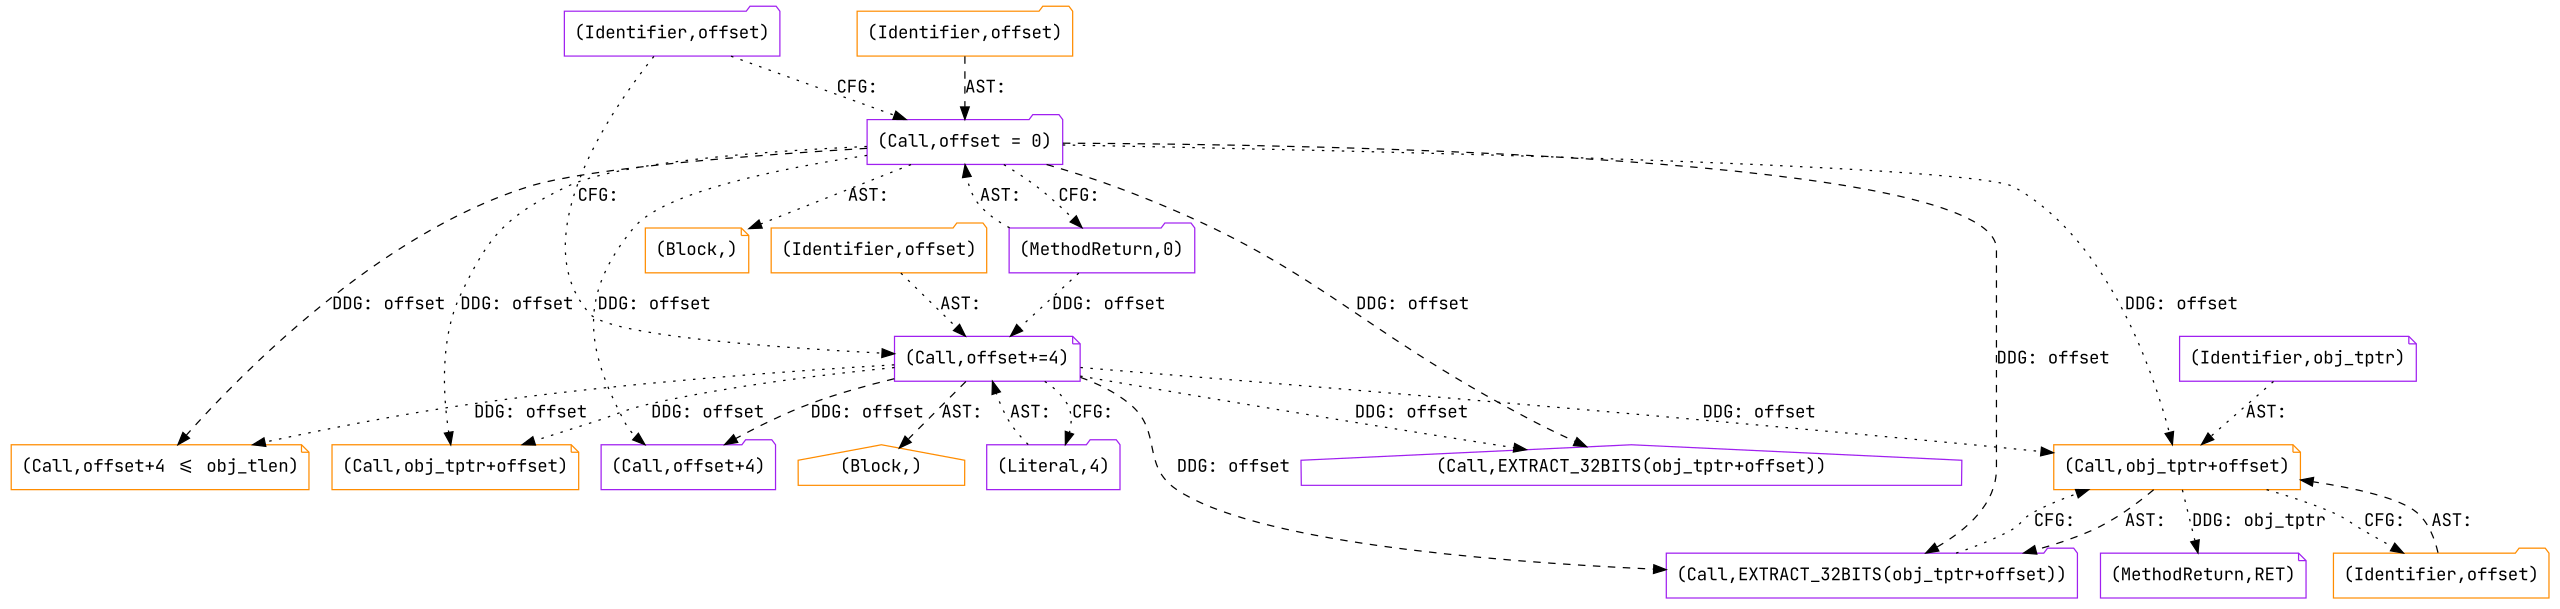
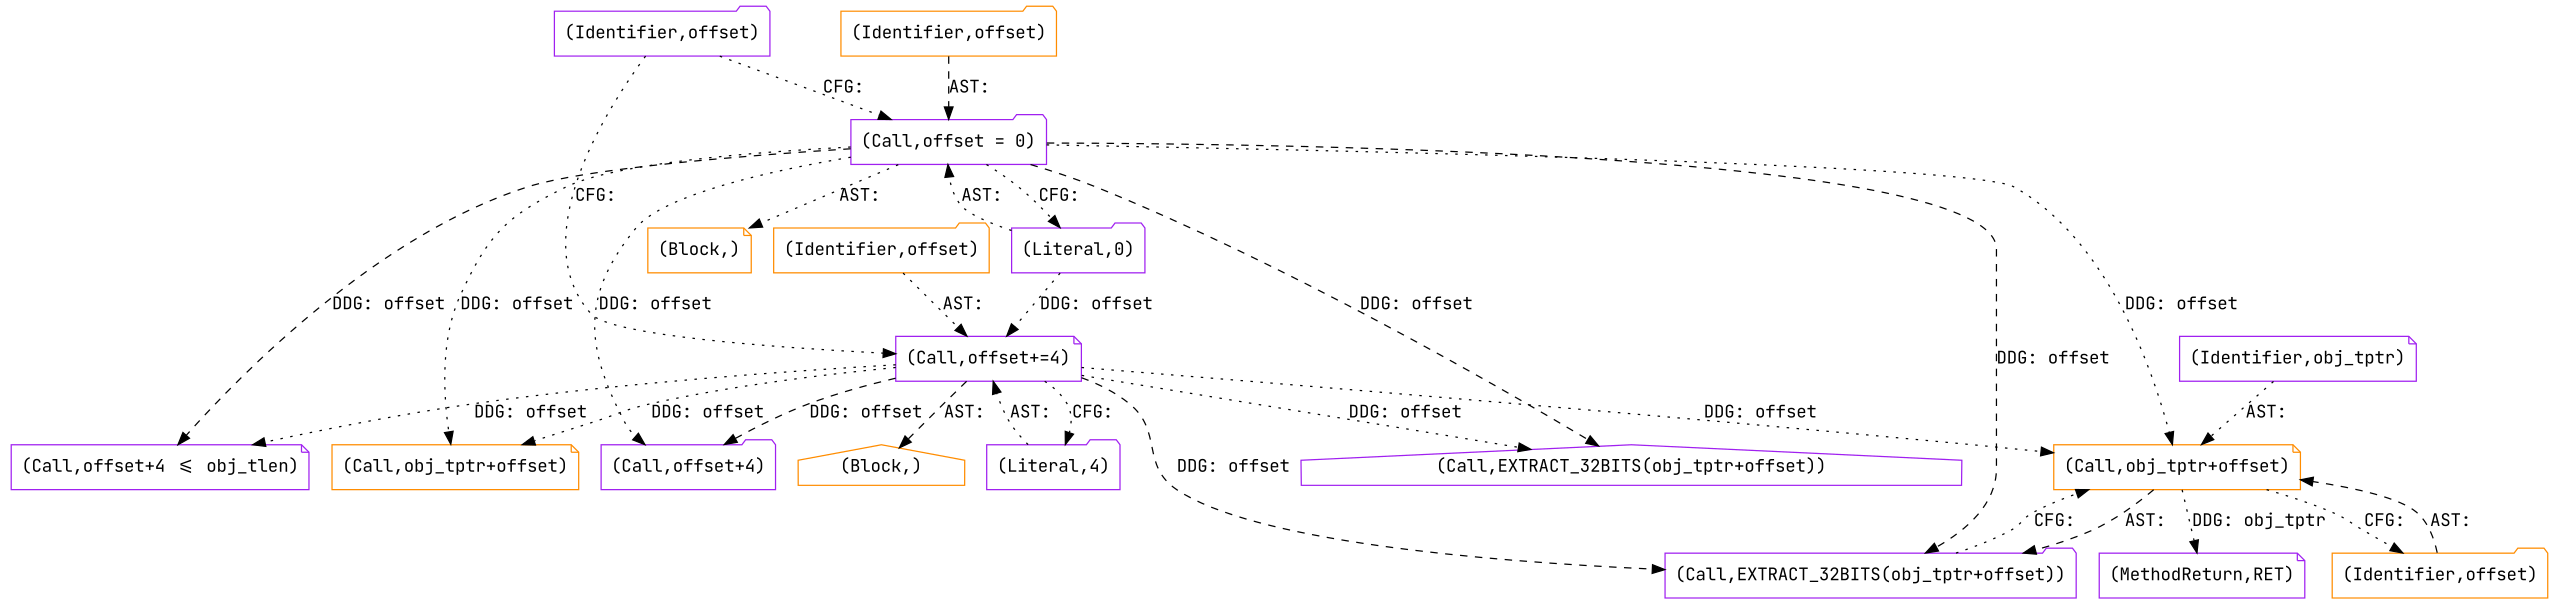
(1102, 250) -> (1078, 250)
(160, 467) -> (160, 467)
